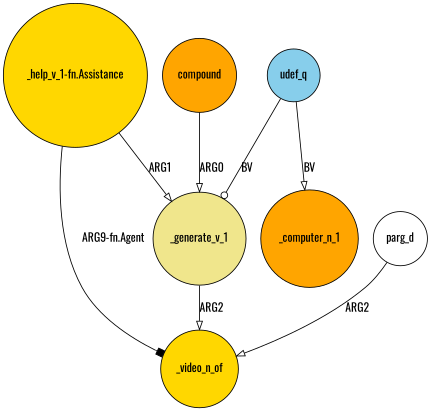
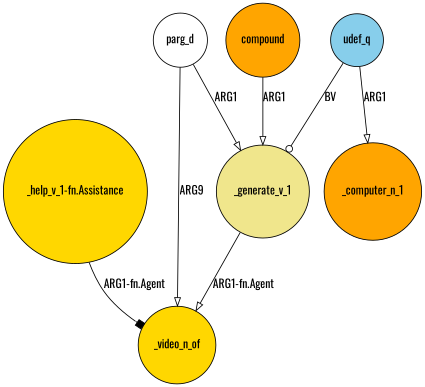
(143, 164) -> (215, 104)
(212, 169) -> (275, 98)
(310, 169) -> (375, 98)
(114, 239) -> (135, 285)
(212, 309) -> (244, 285)
(357, 309) -> (192, 192)
